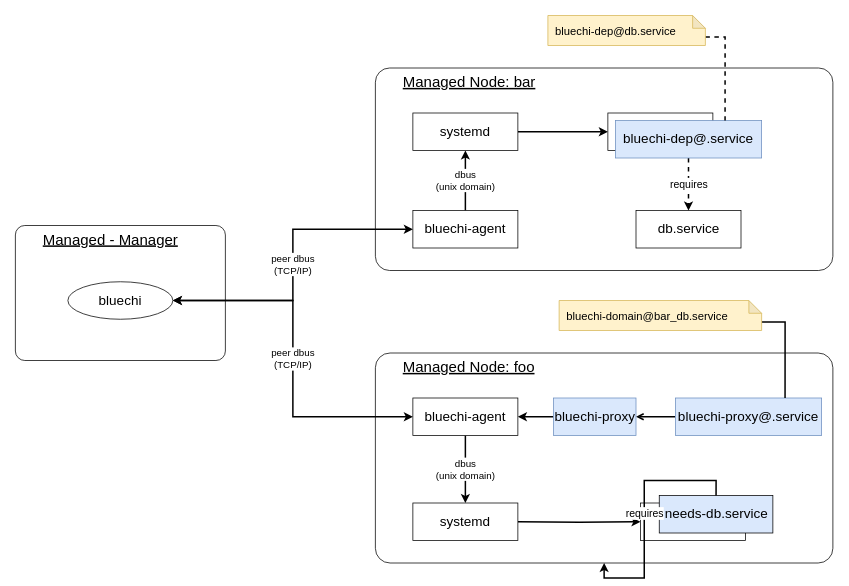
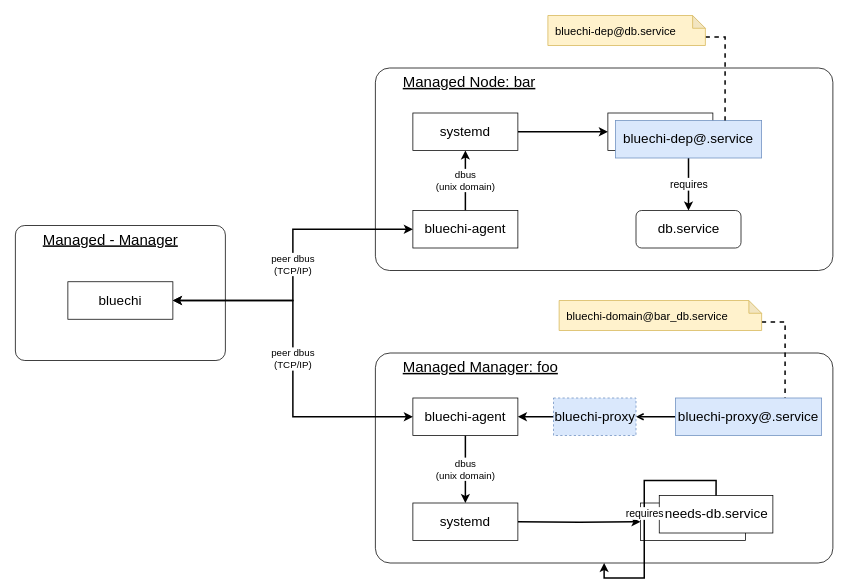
(689, 168) -> (689, 168)
(689, 229) -> (689, 229)
(120, 300) -> (120, 300)
(785, 349) -> (785, 349)
(469, 367) -> (481, 367)
(595, 417) -> (595, 417)
(716, 514) -> (716, 514)
